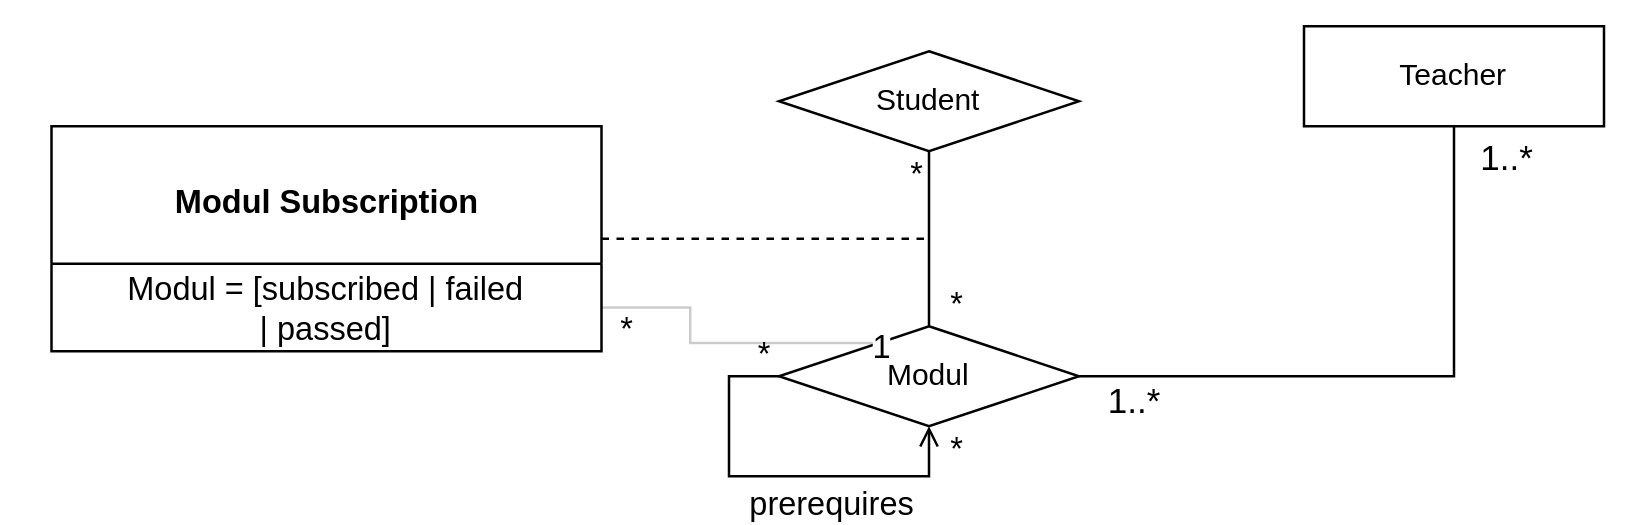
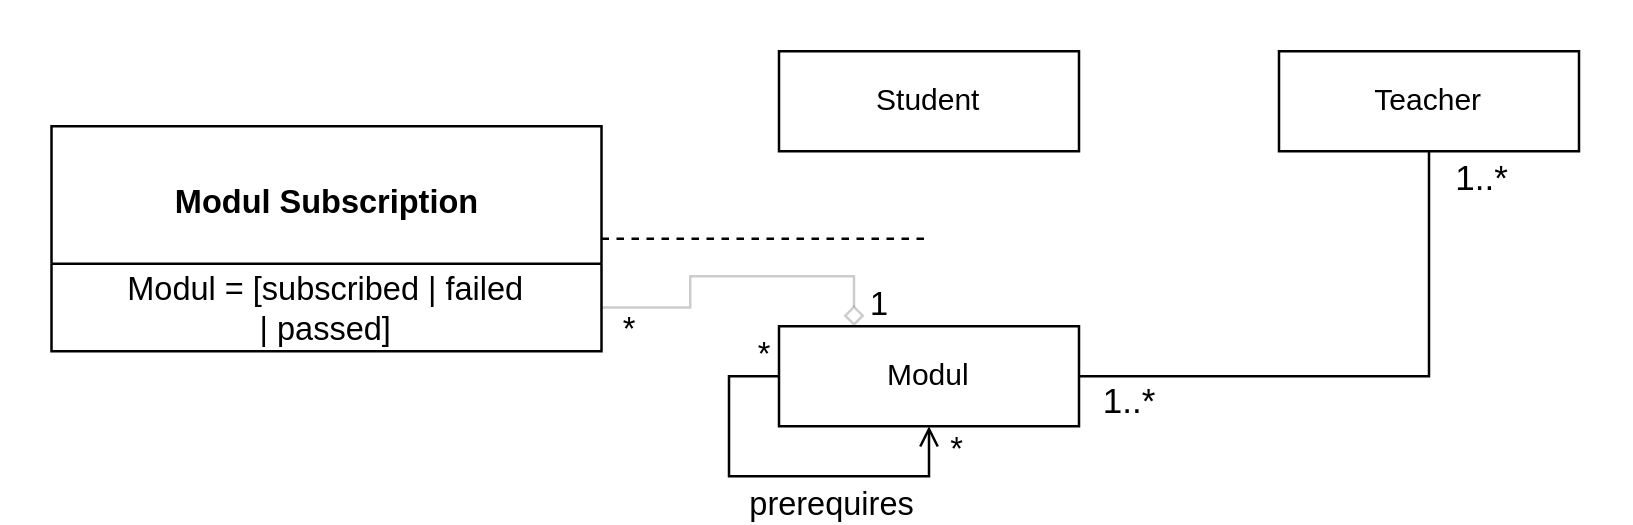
(1454, 76) -> (1429, 101)
(929, 101) -> (929, 101)
(929, 239) -> none
(872, 343) -> (769, 276)
(929, 376) -> (929, 376)
